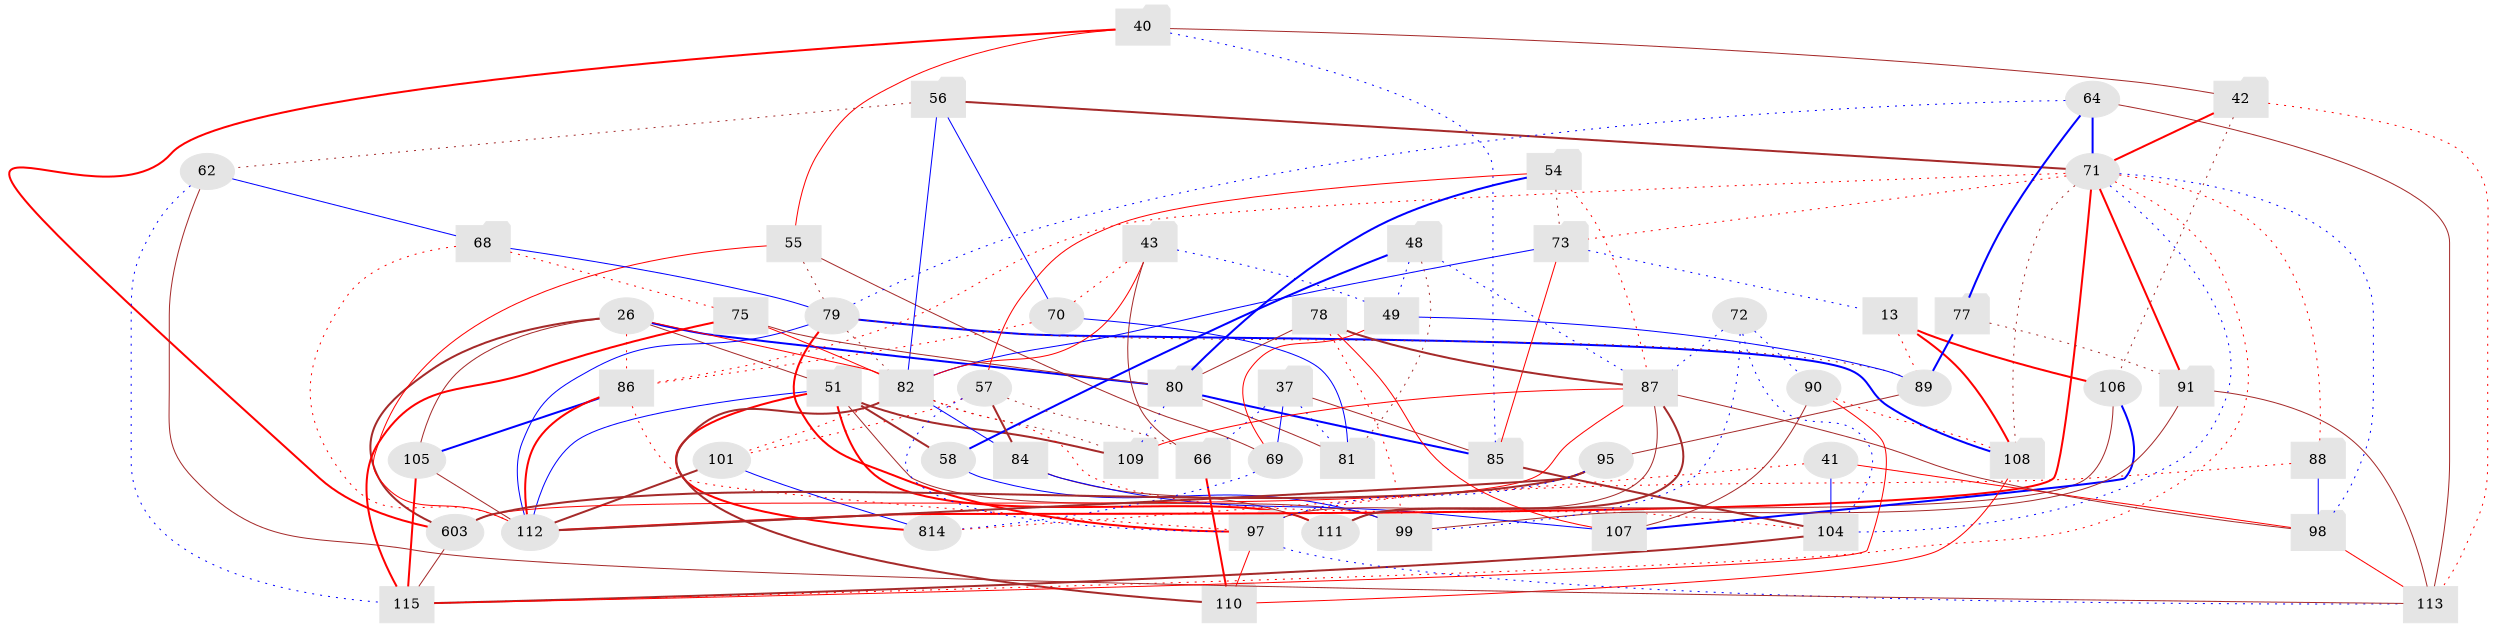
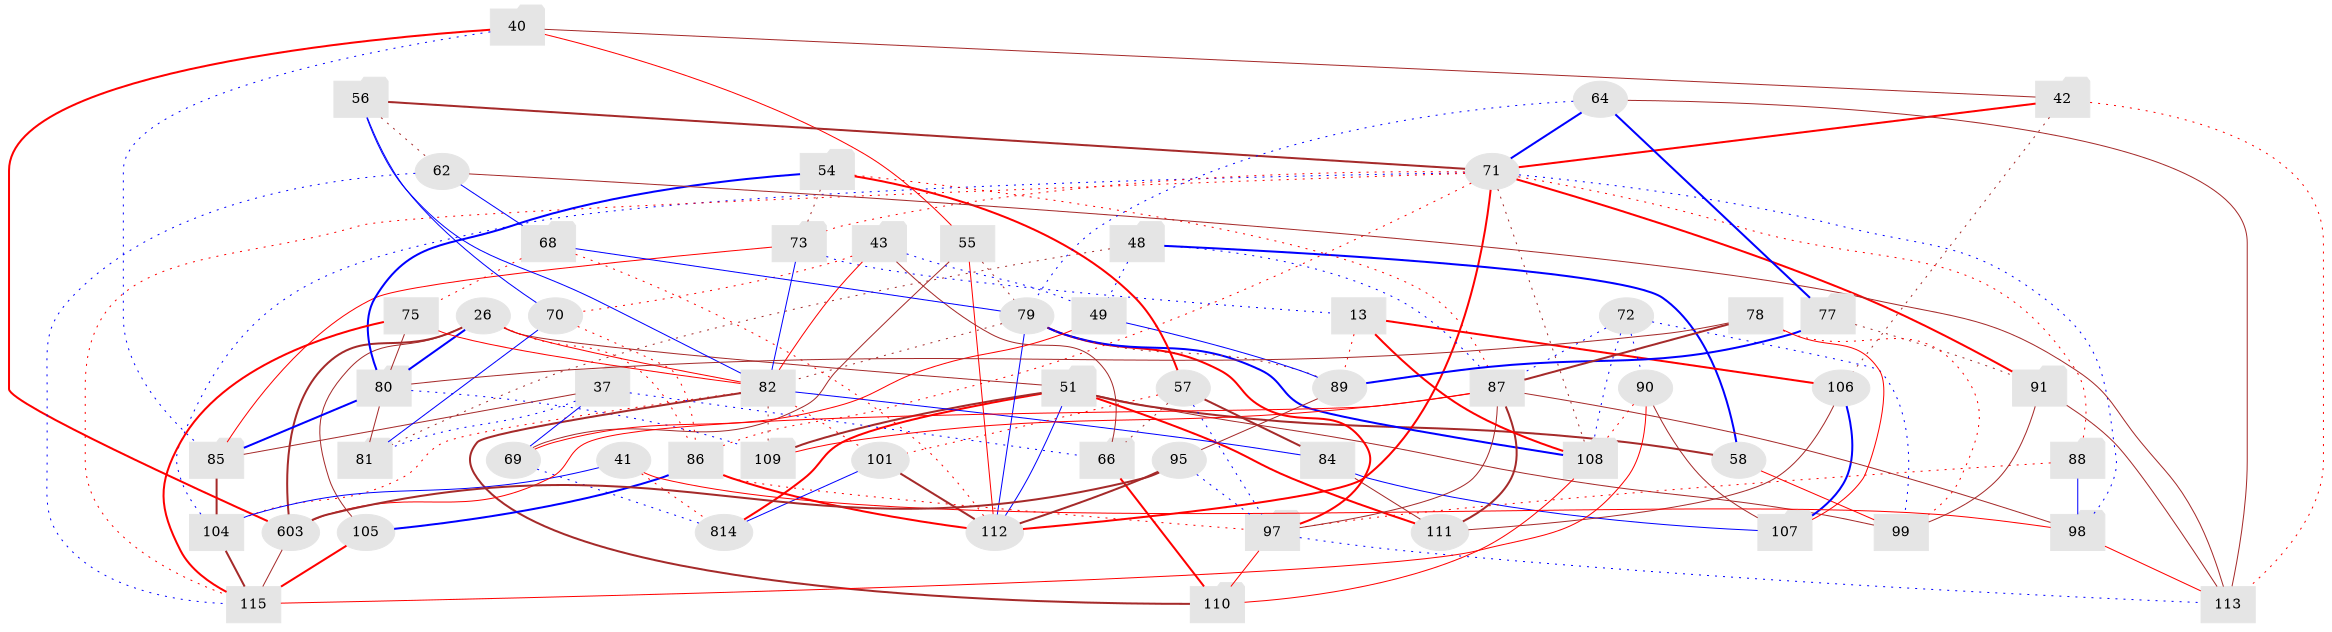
(1220, 202) -> (1042, 234)
(1823, 422) -> (1605, 387)
(474, 496) -> none
(1173, 496) -> (1818, 495)
